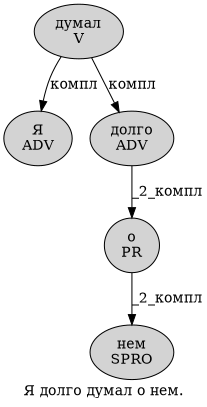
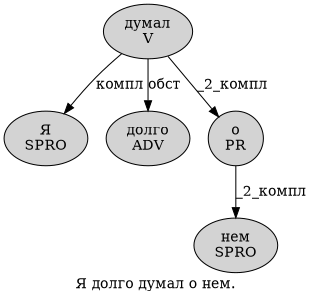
(132, 85) -> (164, 85)
(38, 138) -> (46, 138)
(132, 187) -> (190, 83)
